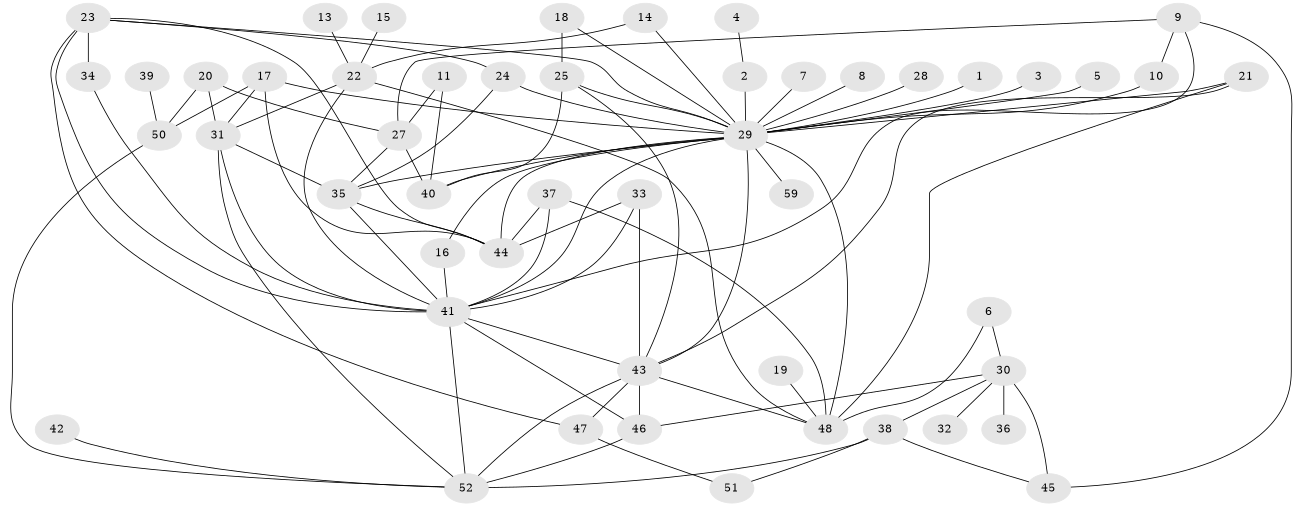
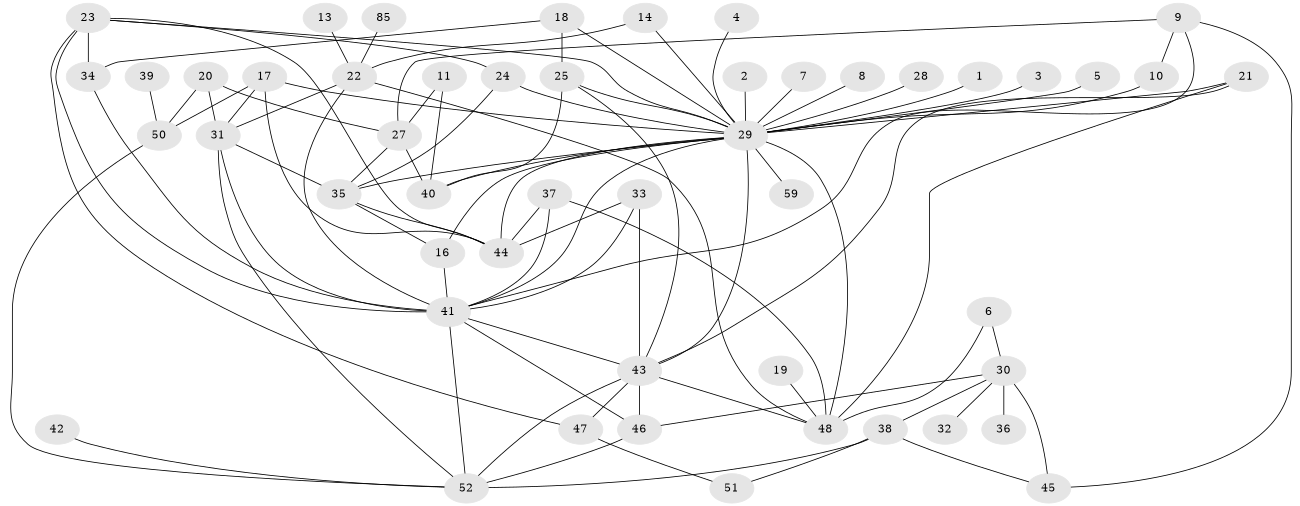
(384, 18) -> (384, 18)
none -> (311, 43)
(741, 47) -> (713, 79)
(394, 253) -> (391, 224)
